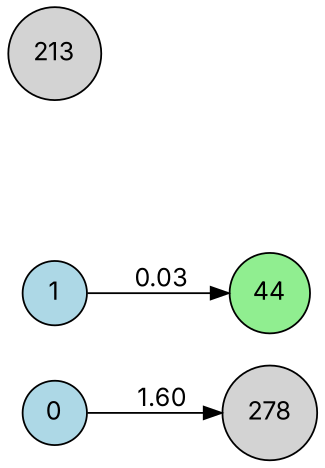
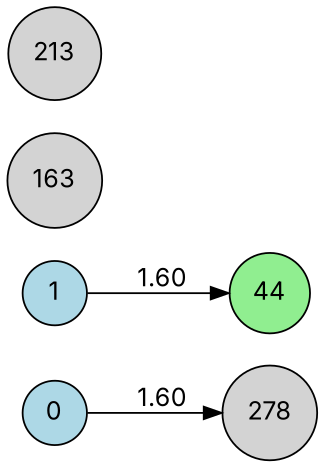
none -> (55, 181)
(162, 280) -> (162, 280)
